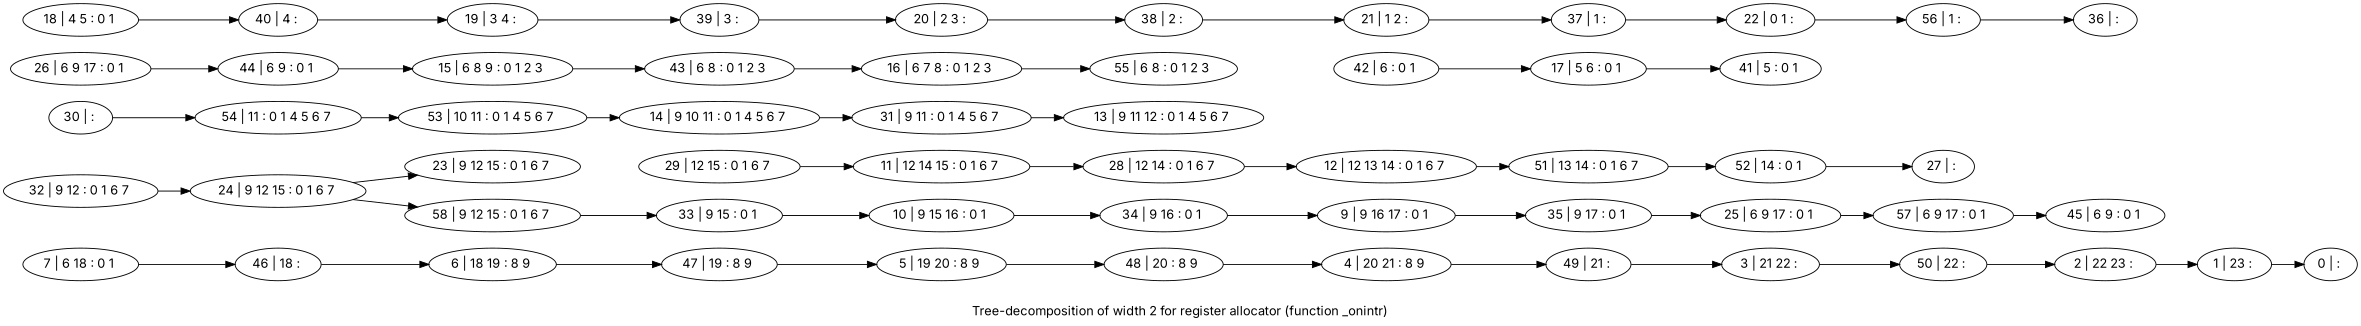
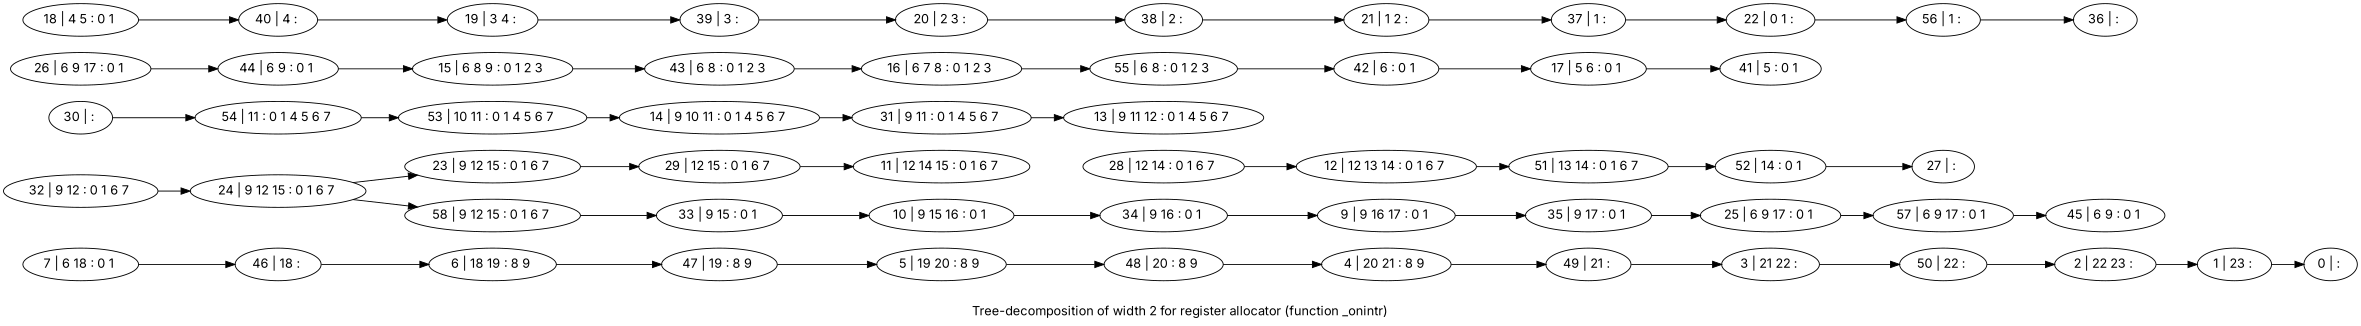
none -> (1281, 69)
none -> (605, 167)
(1052, 167) -> none
